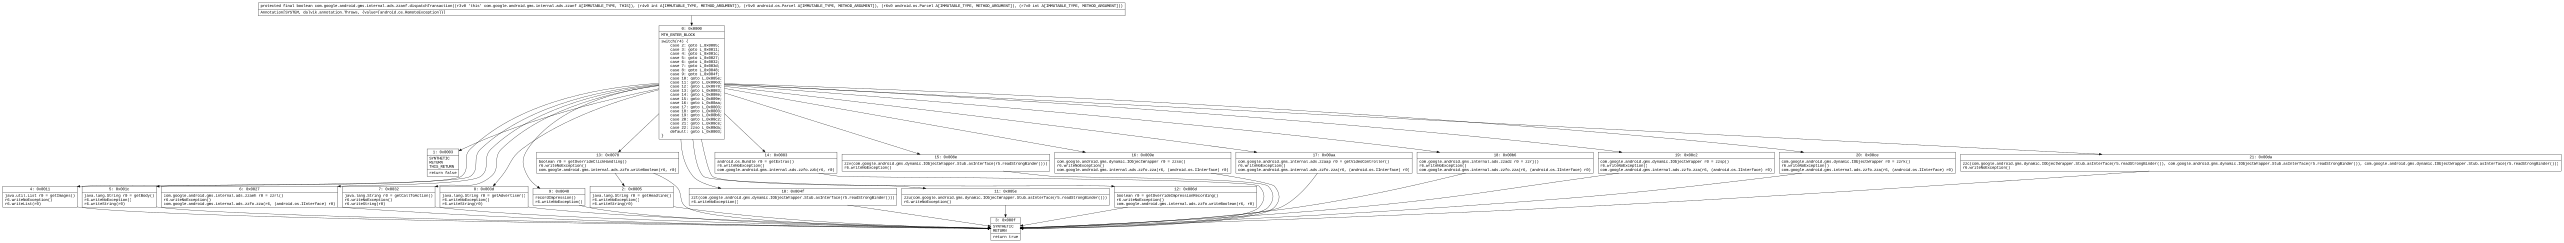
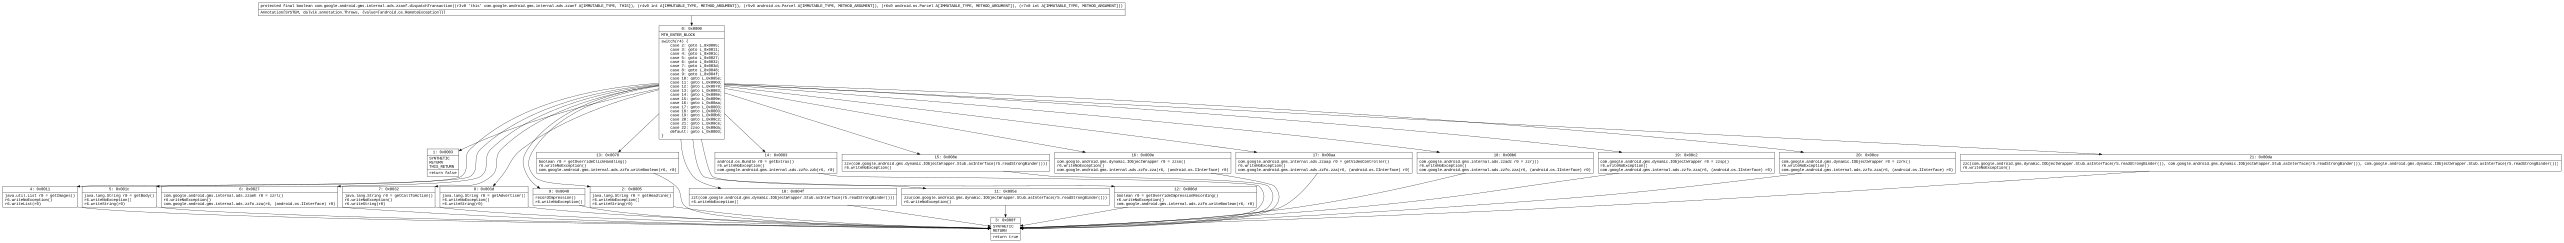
(619, 179) -> (558, 124)
